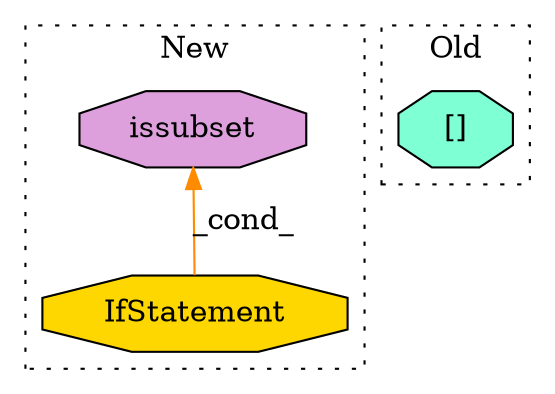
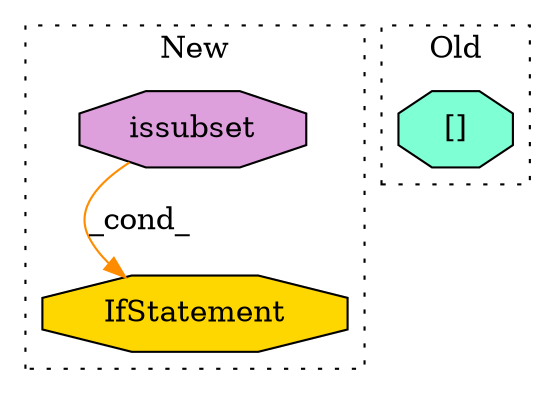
(194, 232) -> (87, 208)
